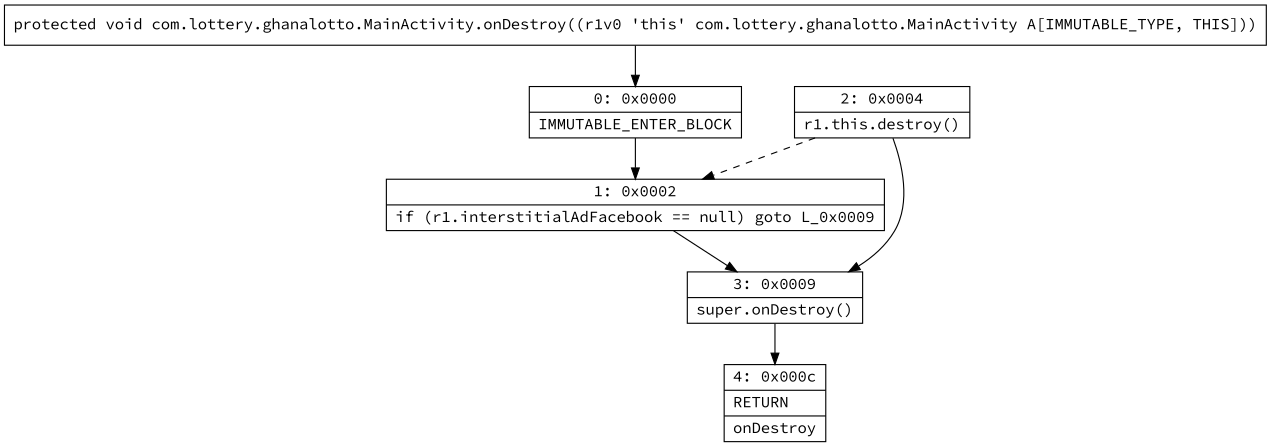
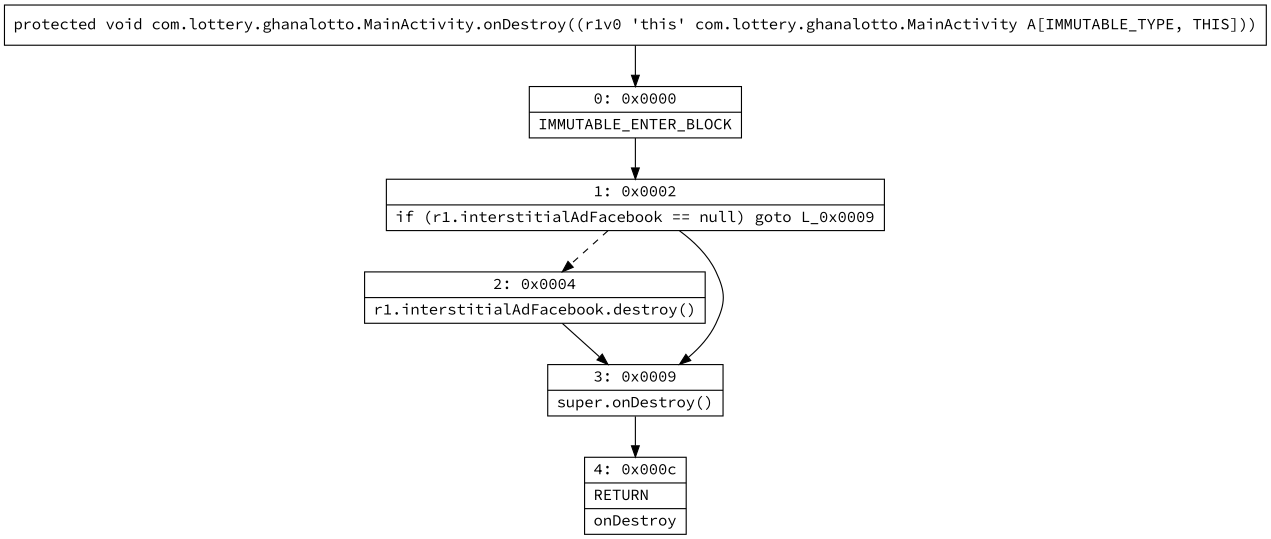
(882, 125) -> (535, 310)
(764, 157) -> (589, 247)
